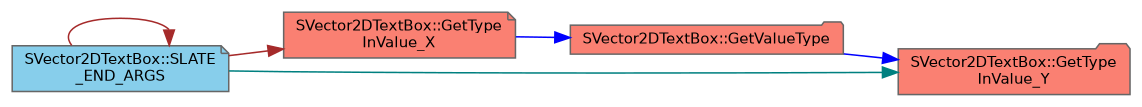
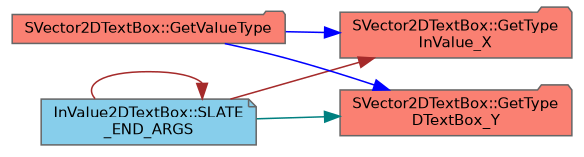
(400, 35) -> (456, 35)
(535, 37) -> (305, 32)
(120, 69) -> (149, 122)
(1014, 72) -> (456, 113)
